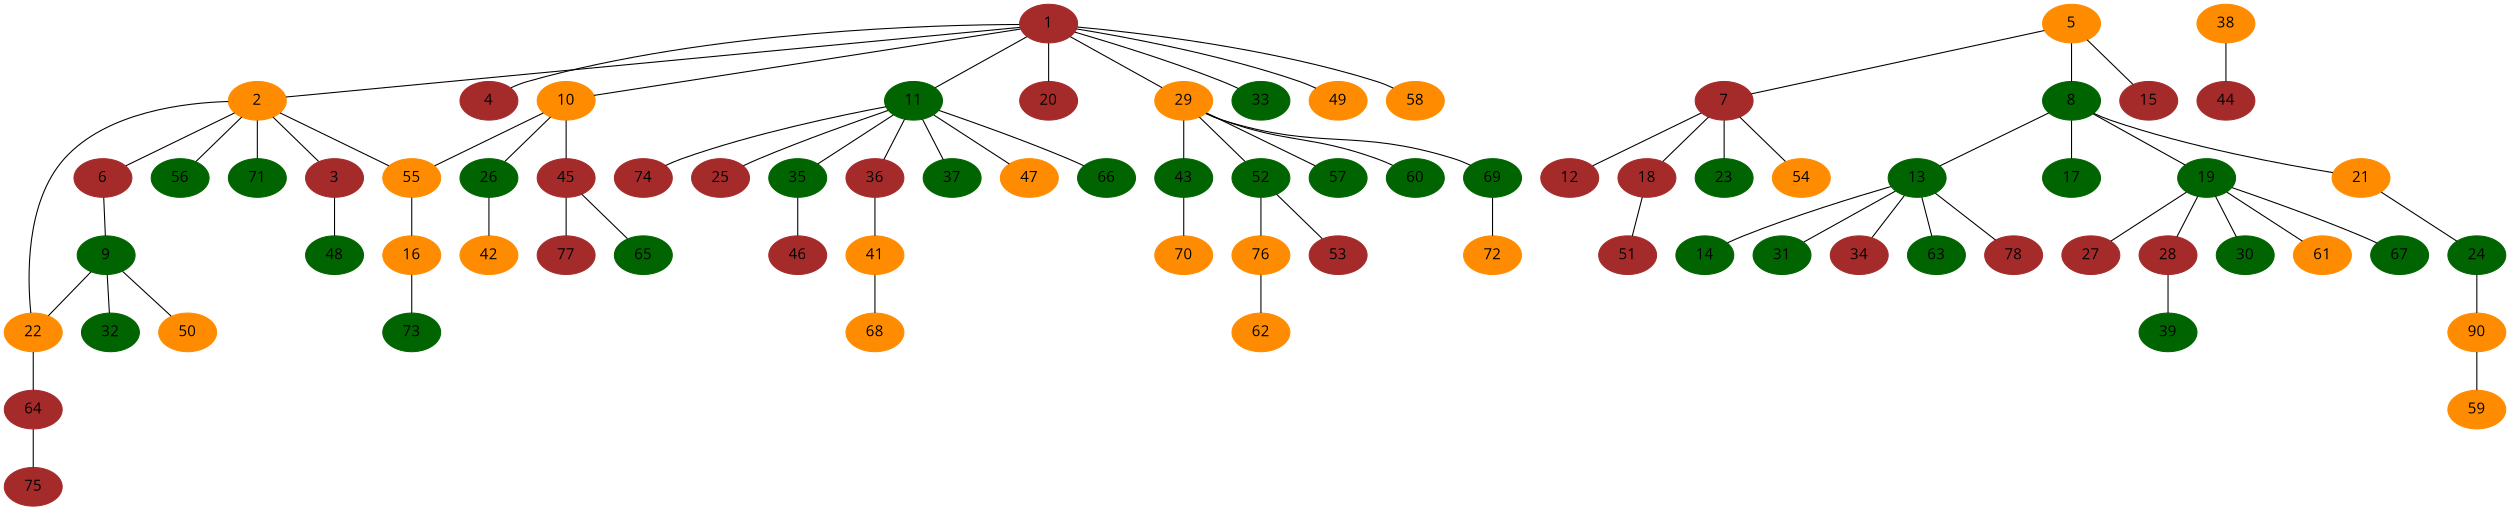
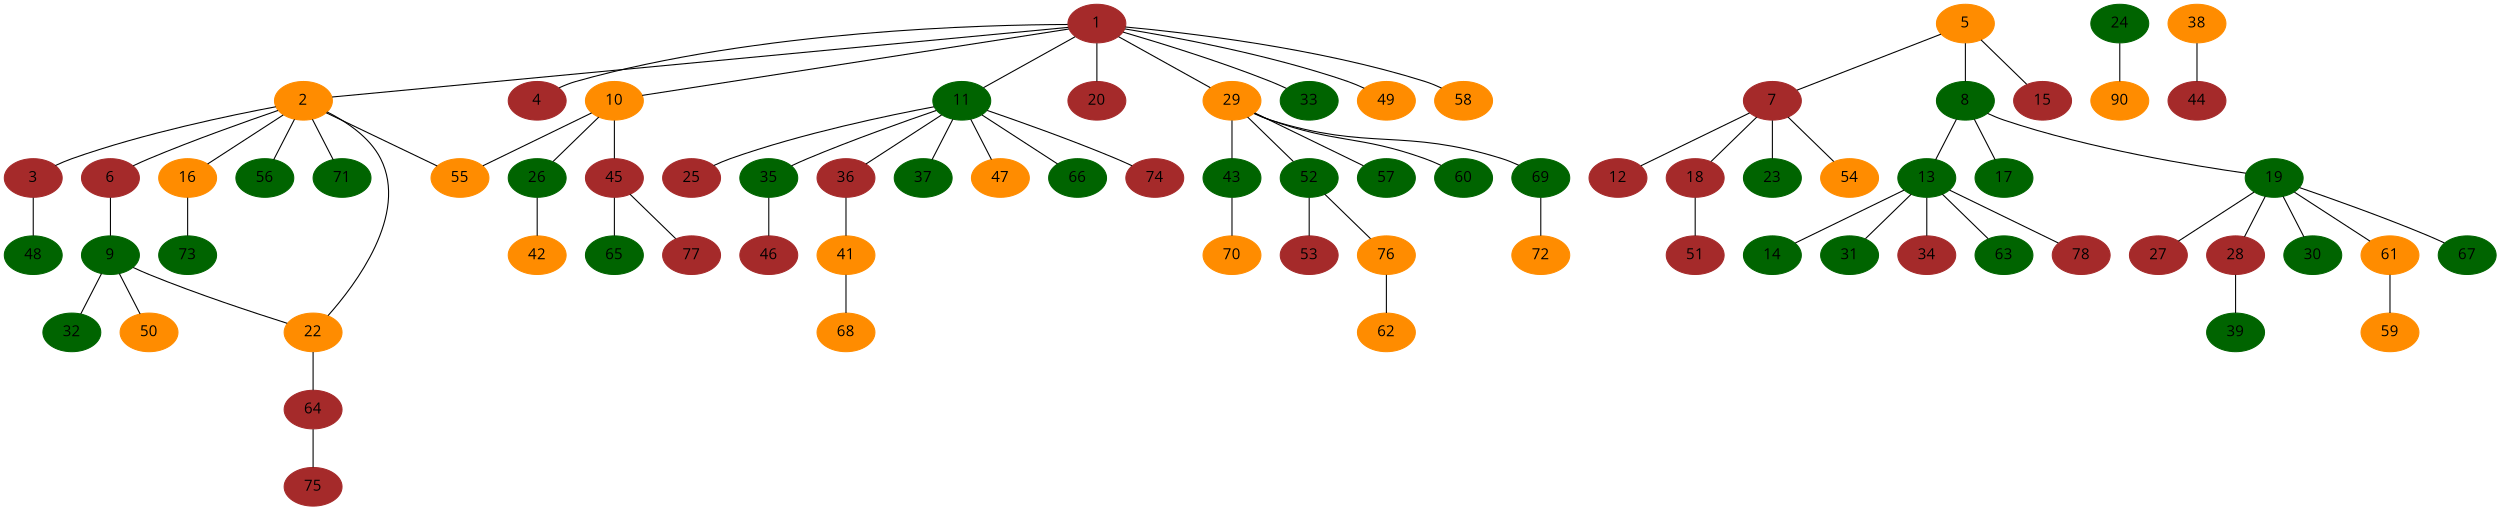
(2361, 178) -> none
(412, 217) -> (245, 139)
(2477, 371) -> (2390, 294)
